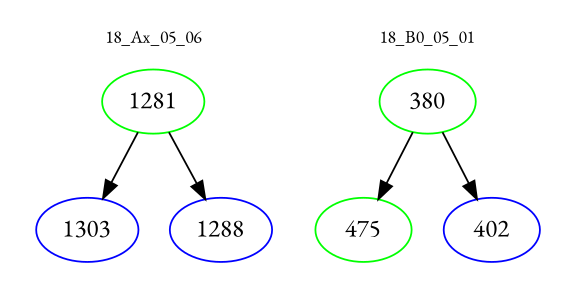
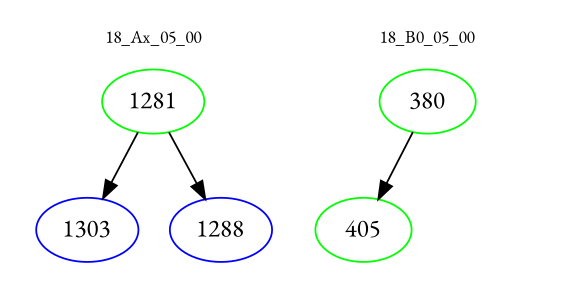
(154, 38) -> (154, 38)
(428, 38) -> (428, 38)
(364, 230) -> (364, 230)
(492, 230) -> none
